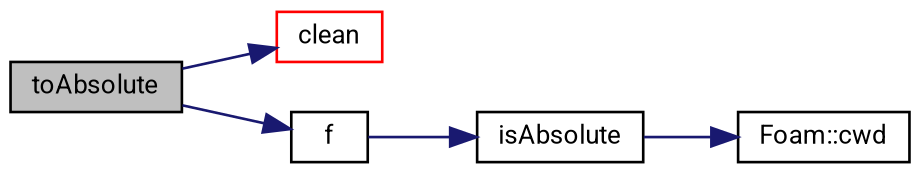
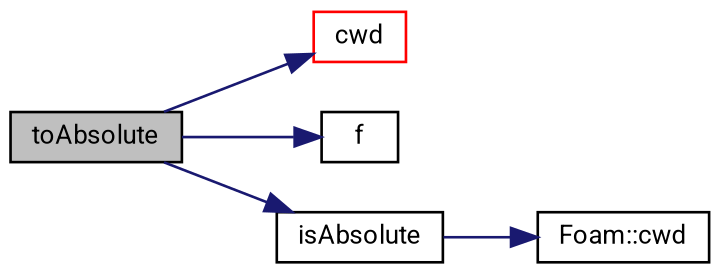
(330, 37) -> (360, 37)
(409, 137) -> (216, 182)
